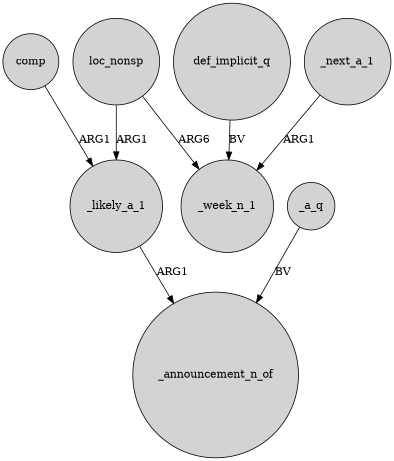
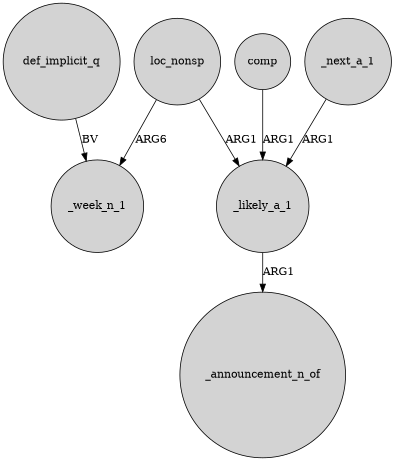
(291, 130) -> (308, 129)
(311, 206) -> none
